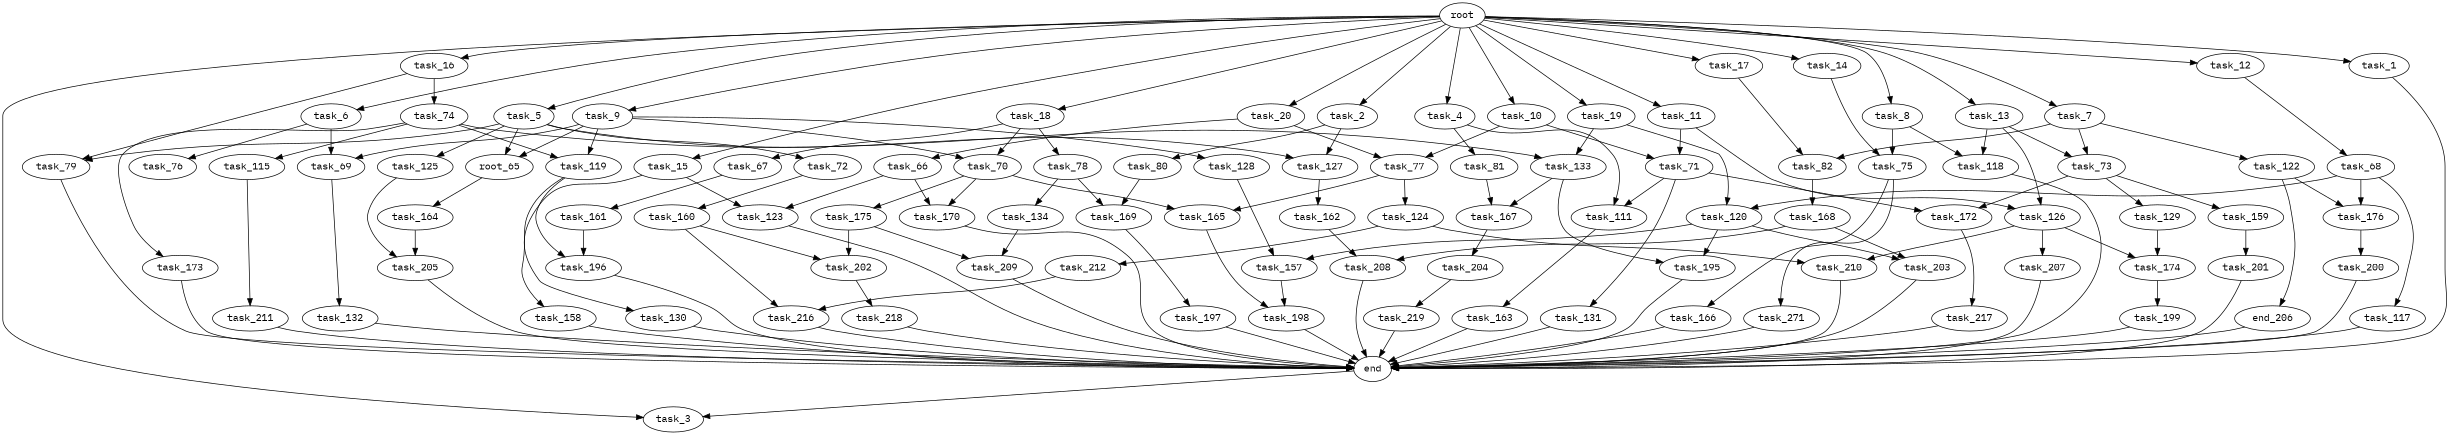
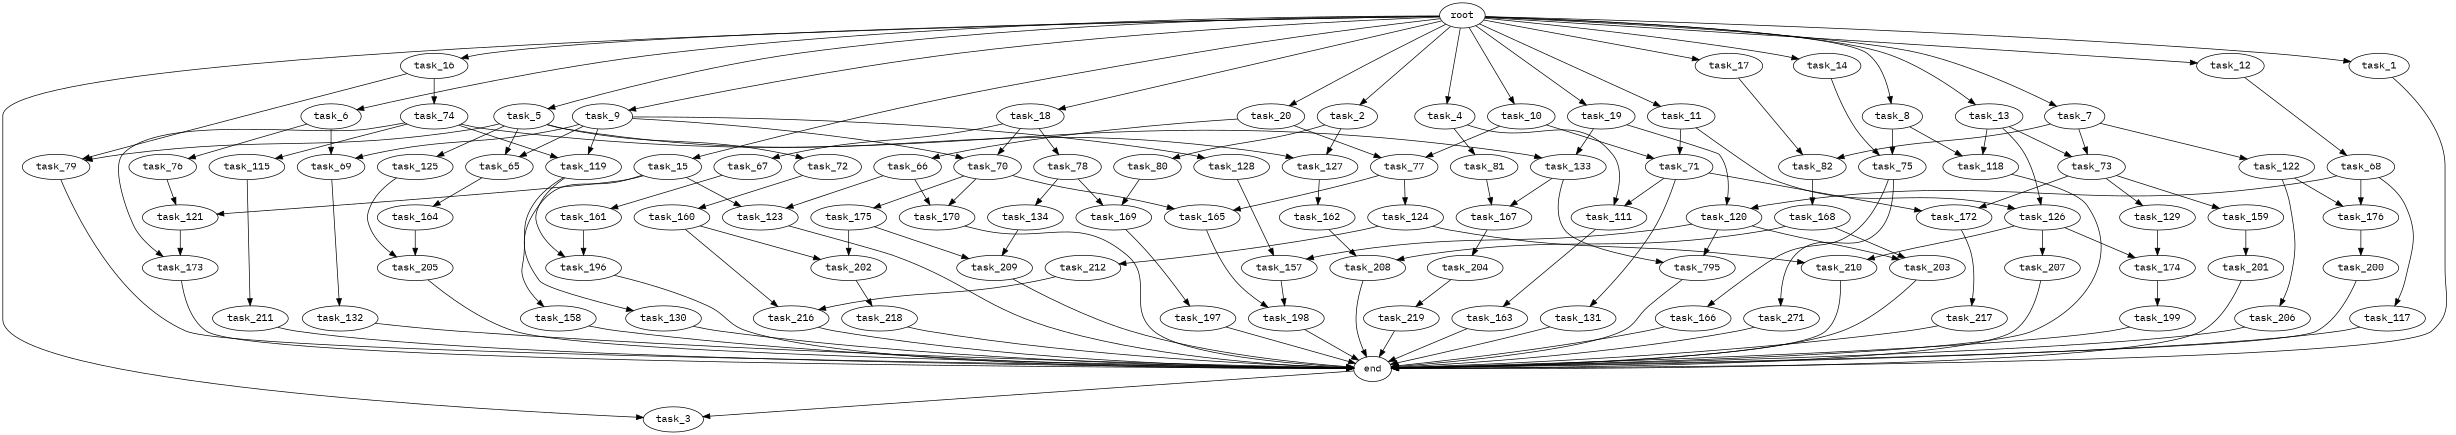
(499, 167) -> (499, 167)
none -> (180, 217)
(1697, 268) -> (1697, 268)
(2272, 318) -> (2272, 318)
